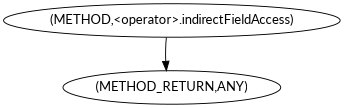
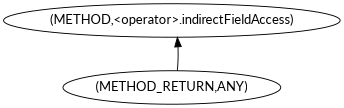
(166, 49) -> (178, 59)
